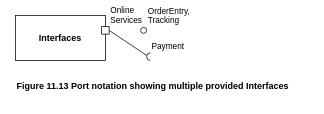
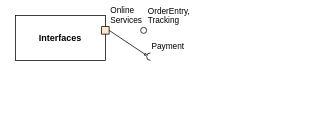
(105, 30) -> (105, 30)
(144, 54) -> (143, 53)
(162, 87) -> none
